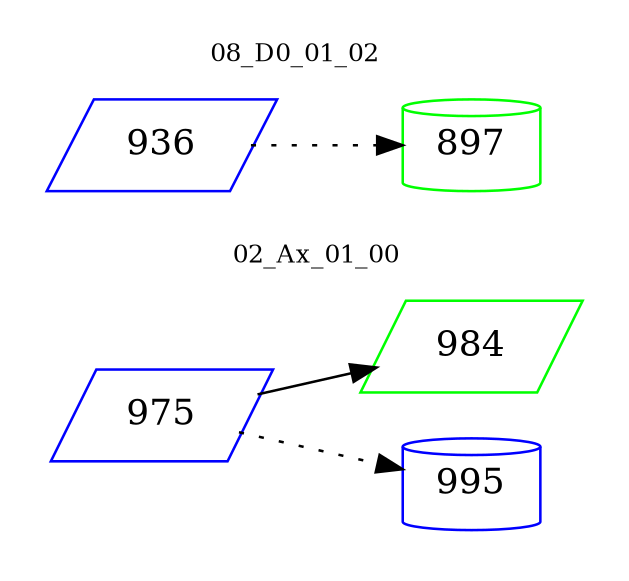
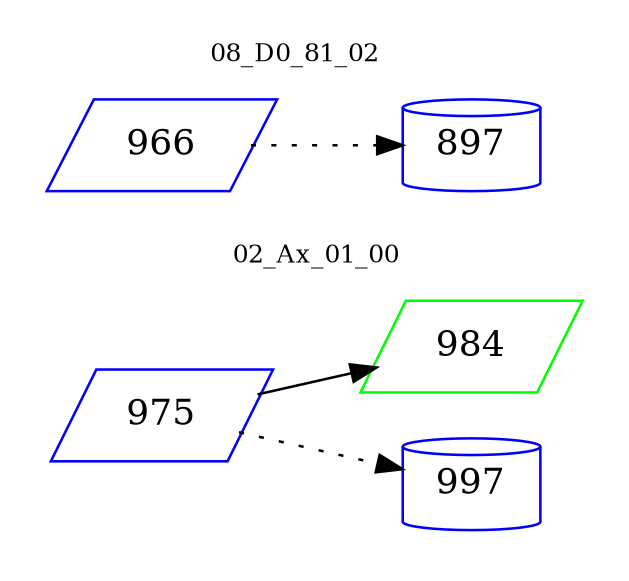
(296, 55) -> (296, 55)
(162, 145) -> (162, 145)
(472, 145) -> (472, 145)
(472, 484) -> (472, 484)
